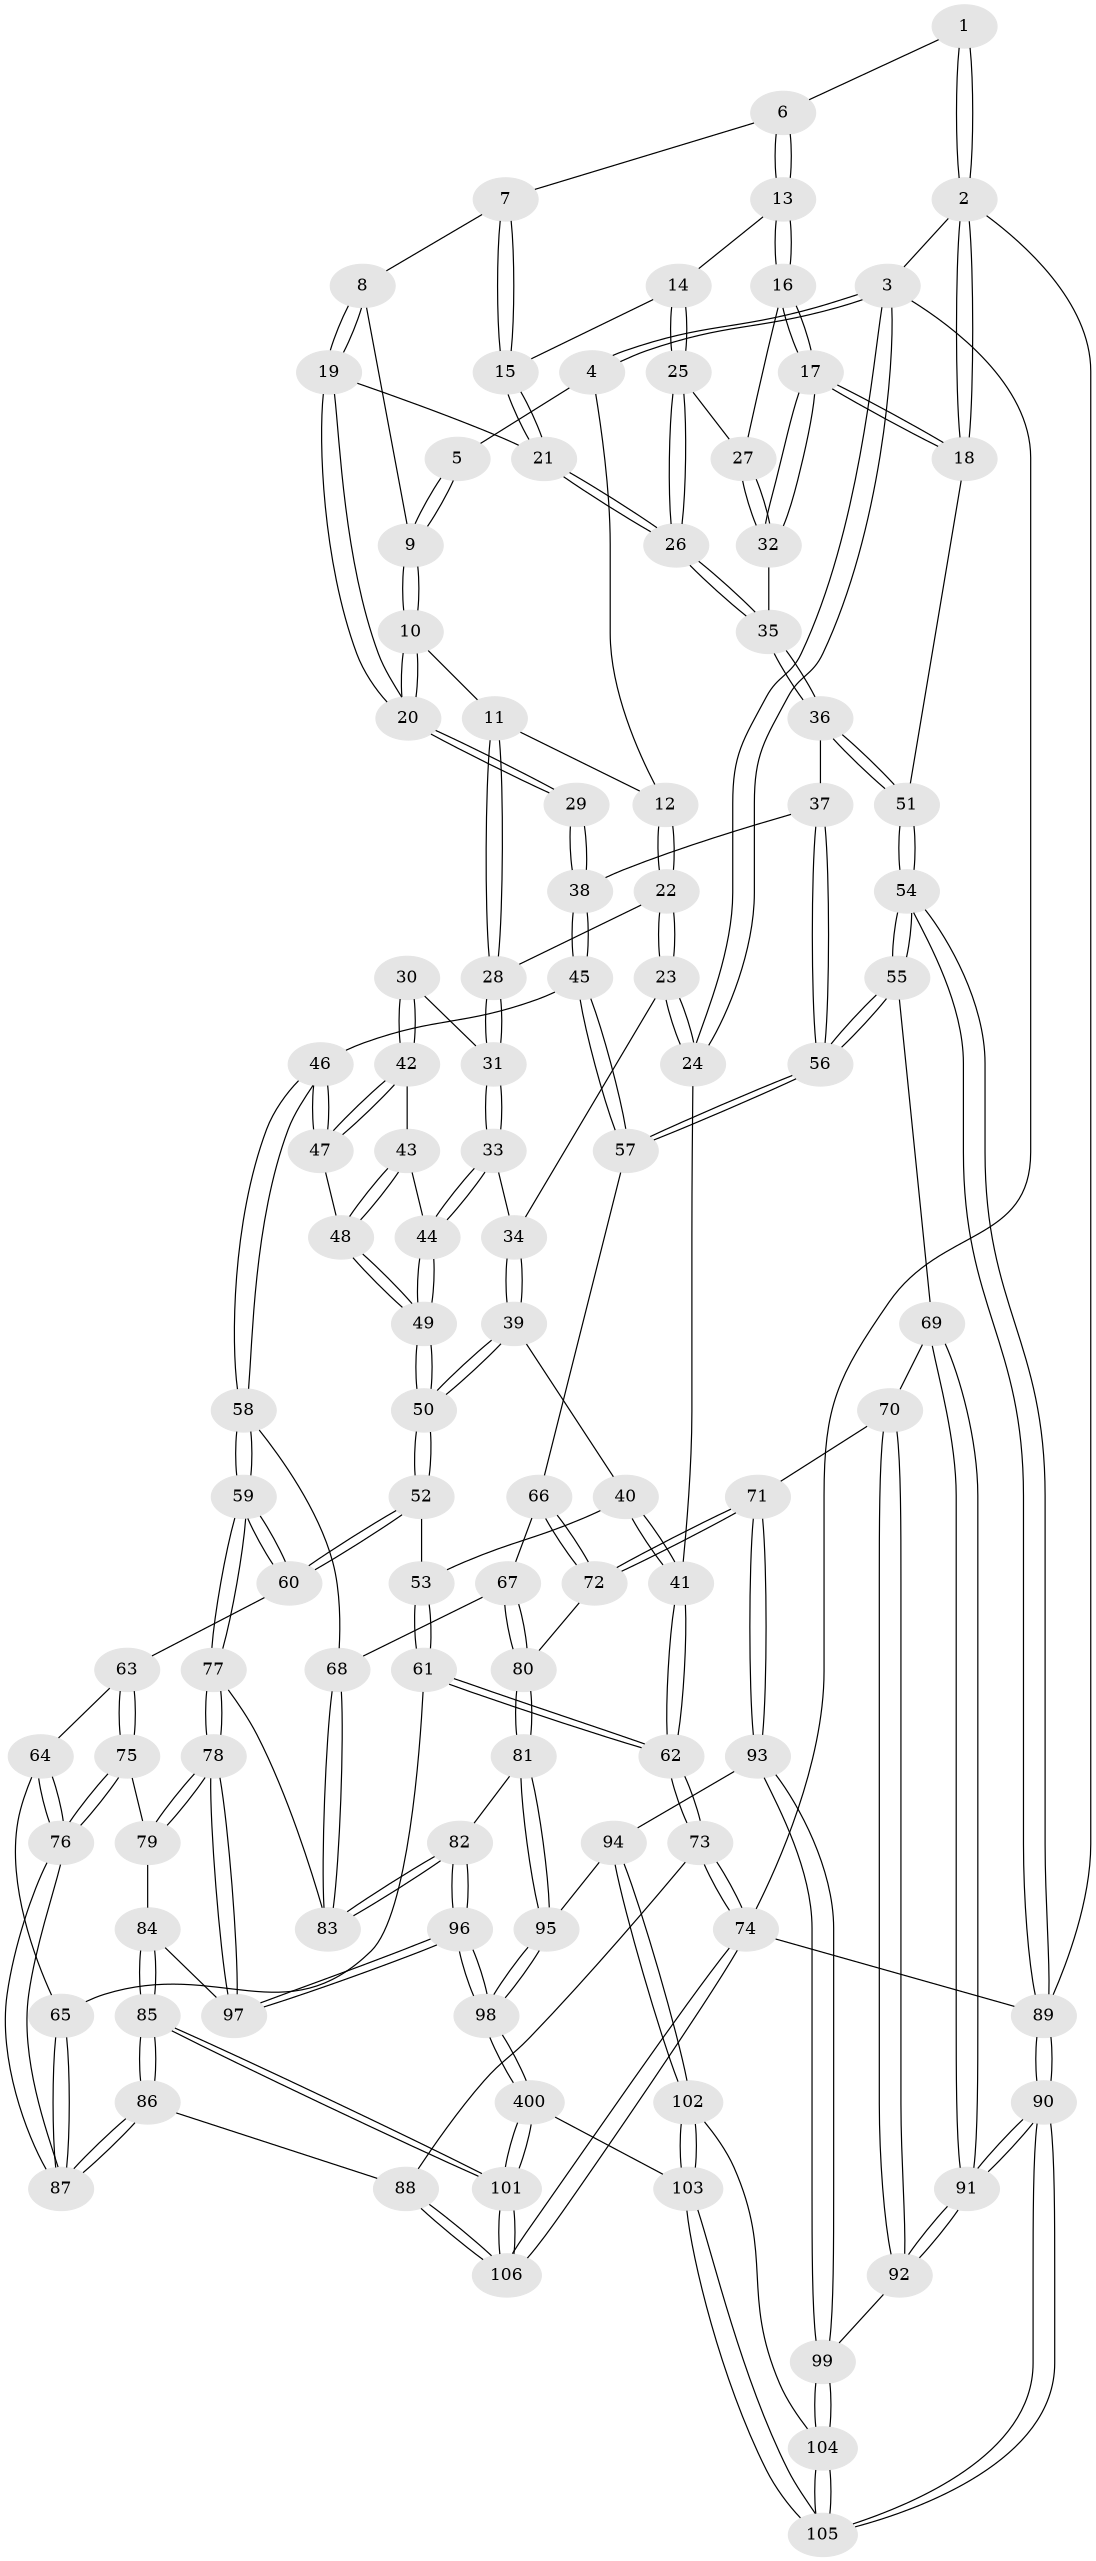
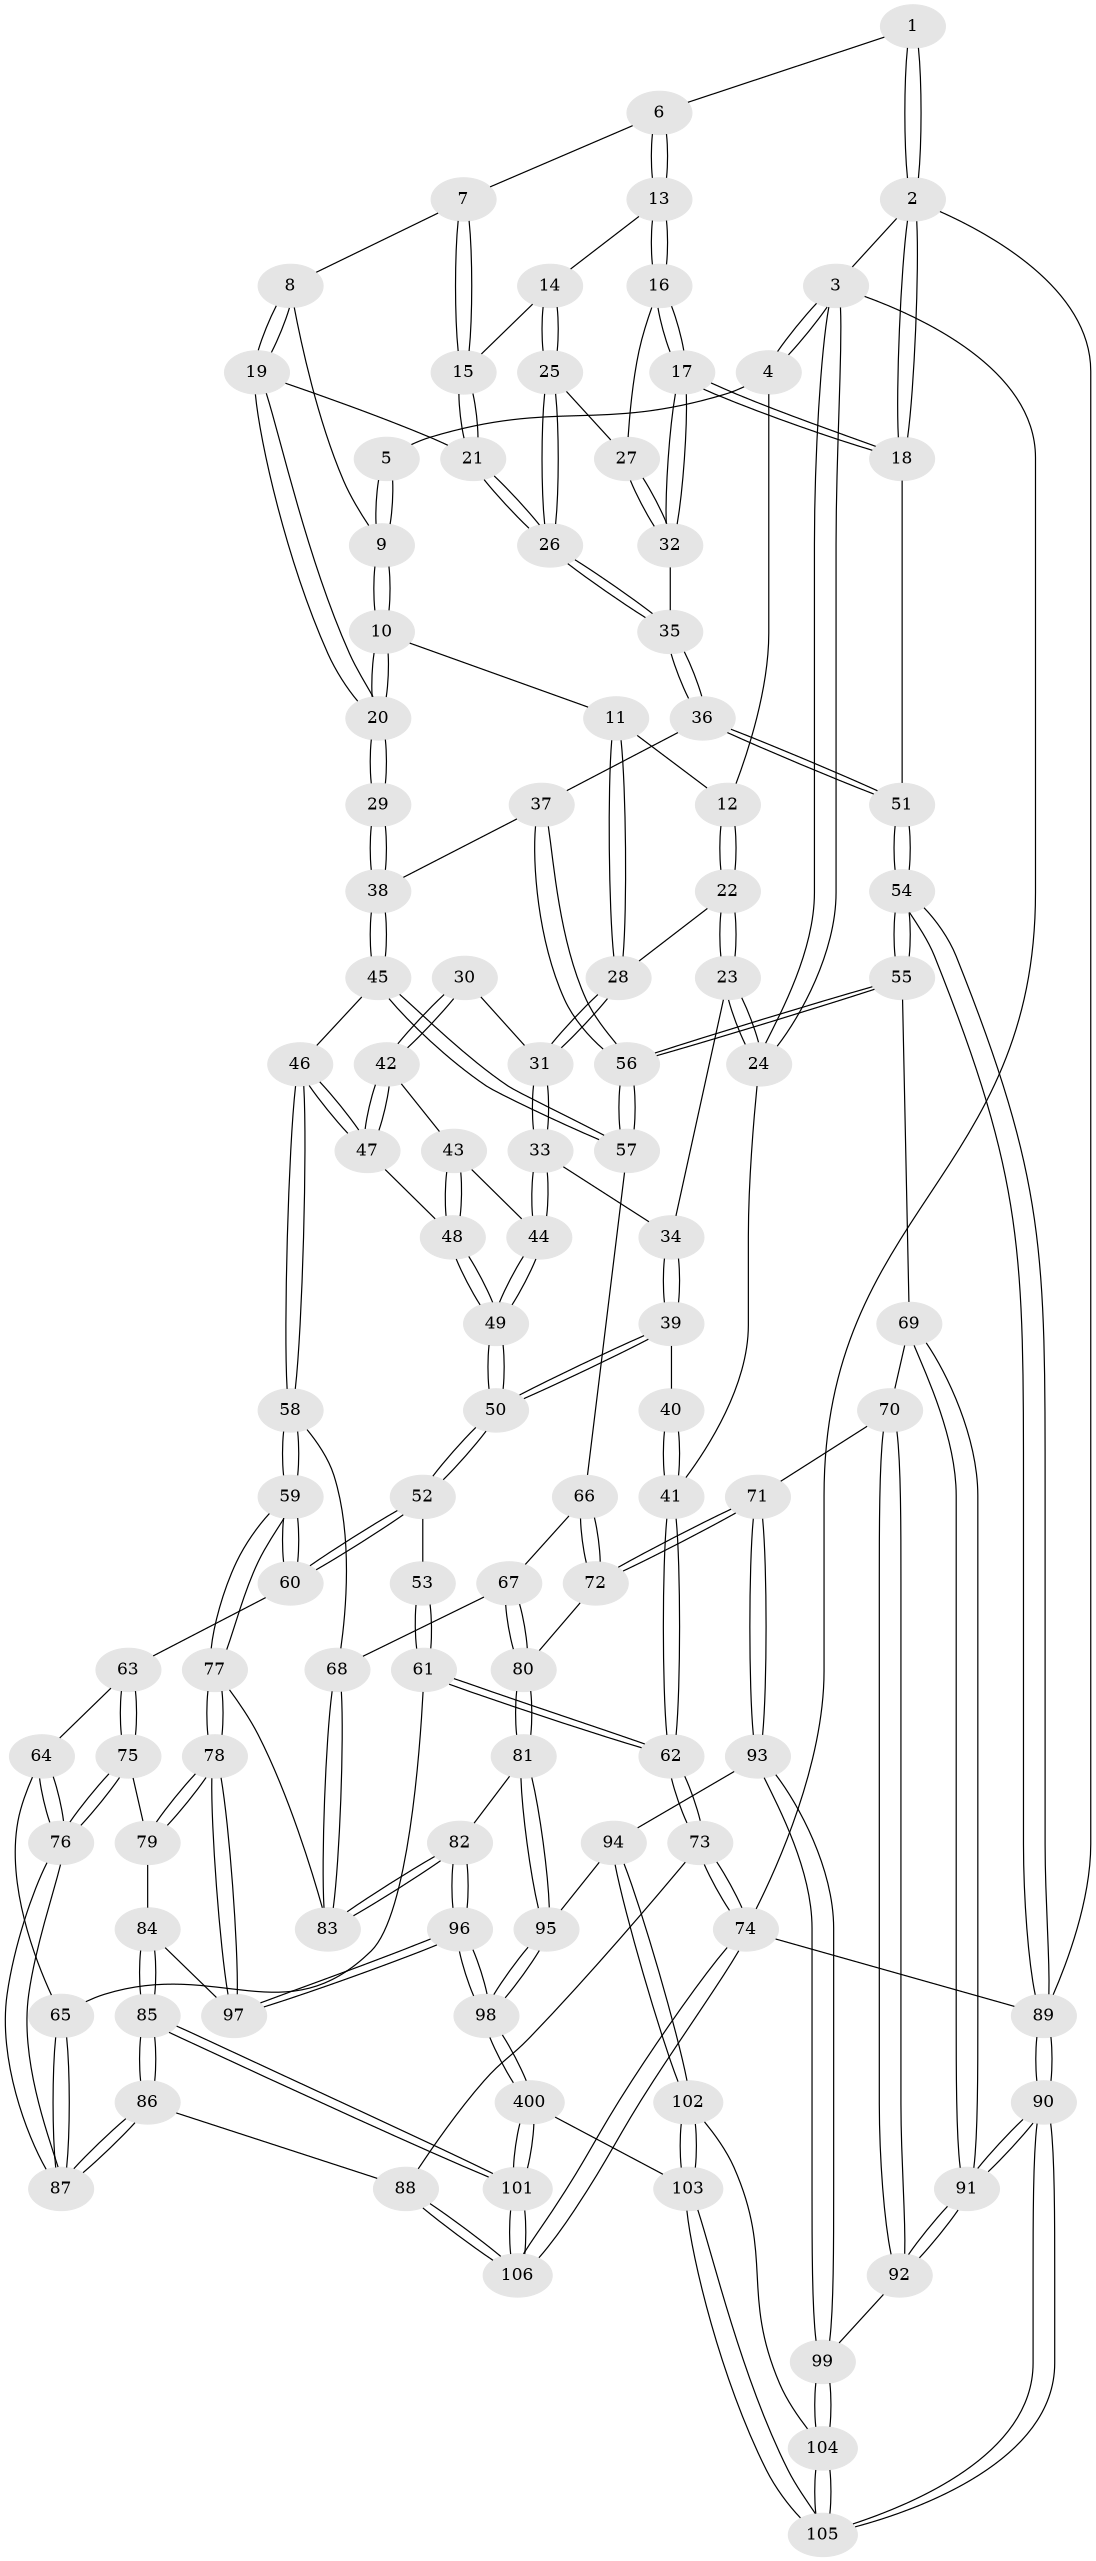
(535, 1536) -> none
